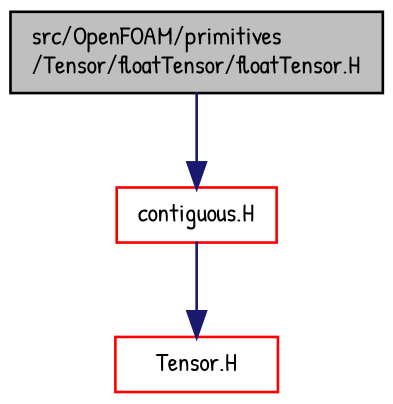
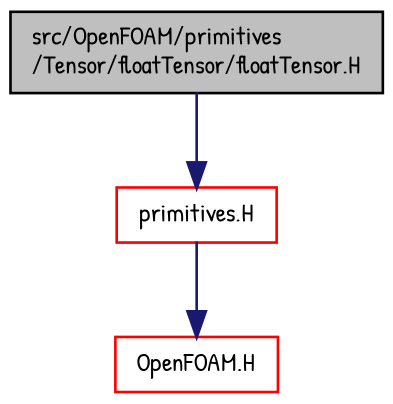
(197, 215) -> (197, 215)
(197, 364) -> (197, 364)
